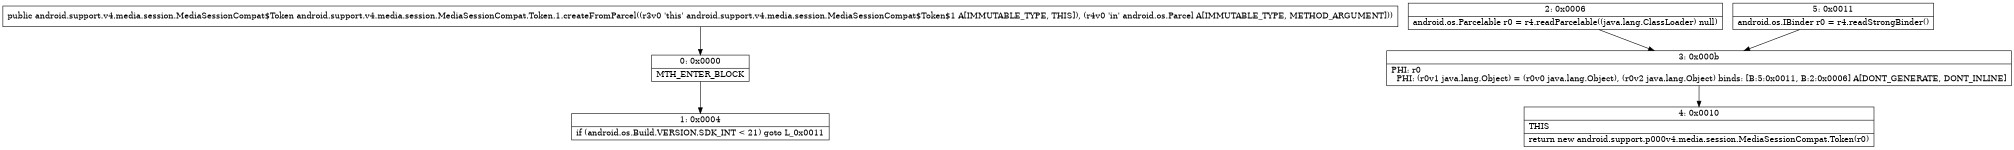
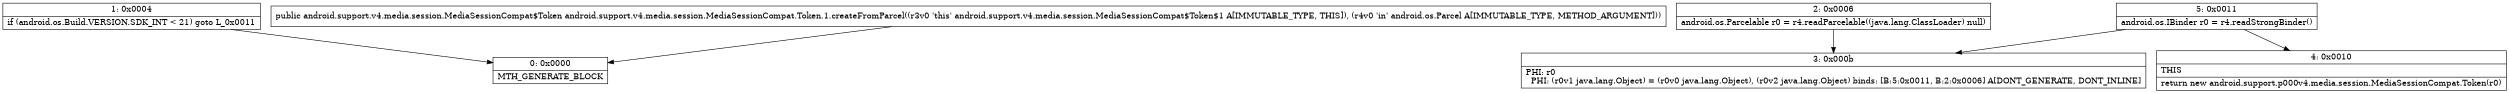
(700, 75) -> (550, 77)
(1699, 93) -> (2264, 39)
(700, 95) -> (359, 46)
